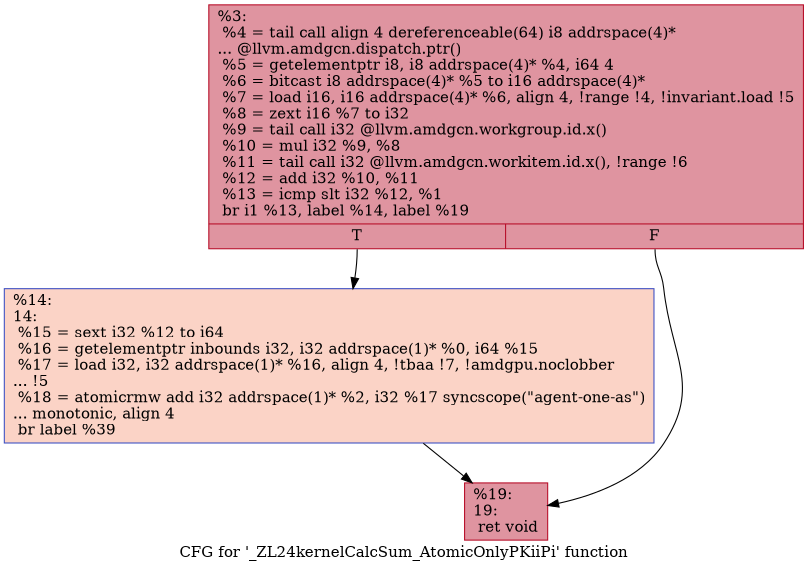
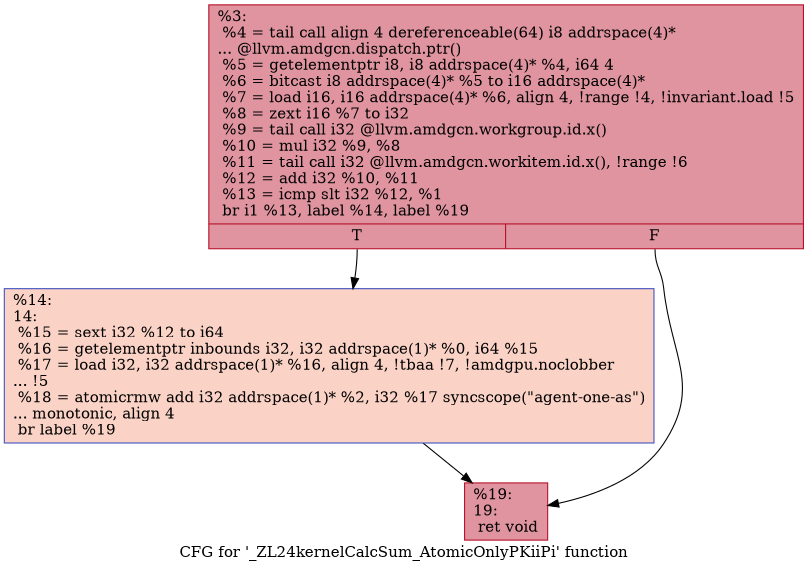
(65, 430) -> (65, 430)
